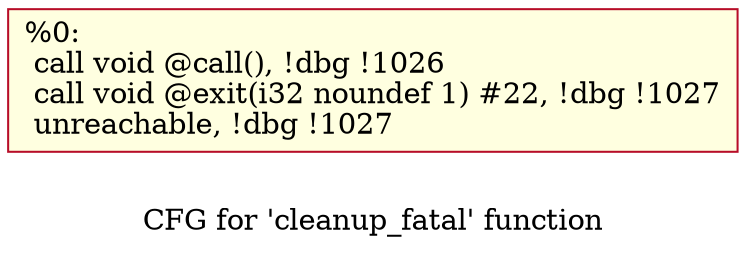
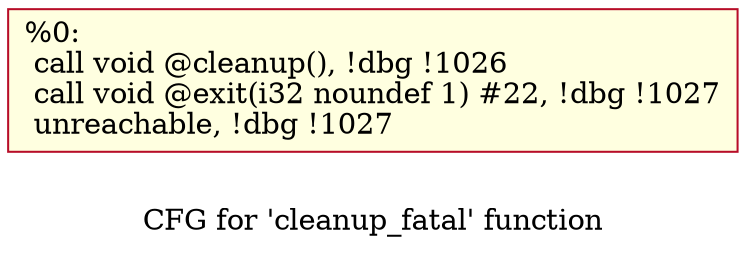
(235, 64) -> (267, 64)
